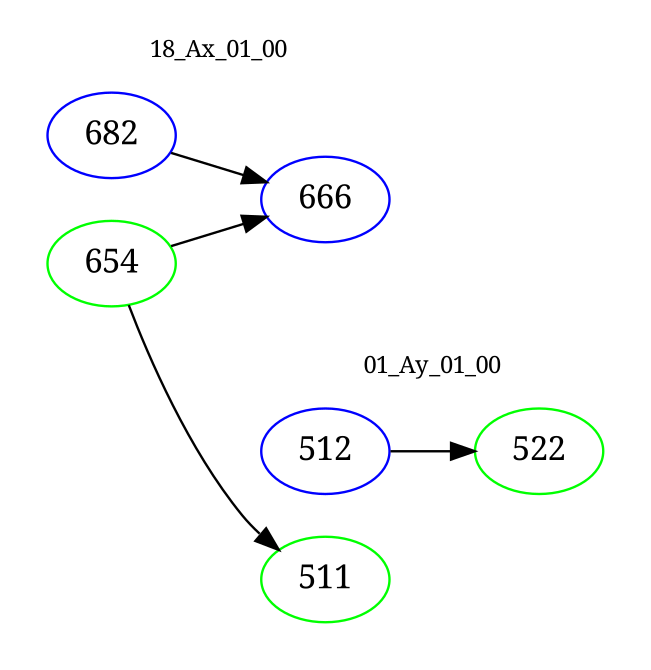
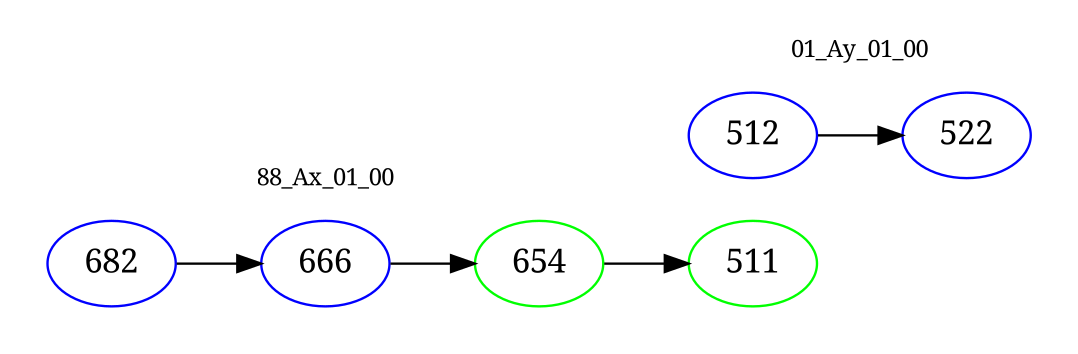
(218, 51) -> (325, 179)
(207, 235) -> (421, 264)
(539, 451) -> (967, 135)
